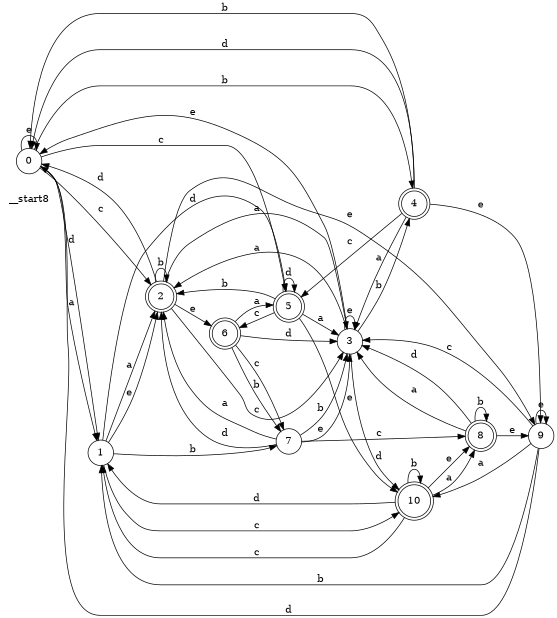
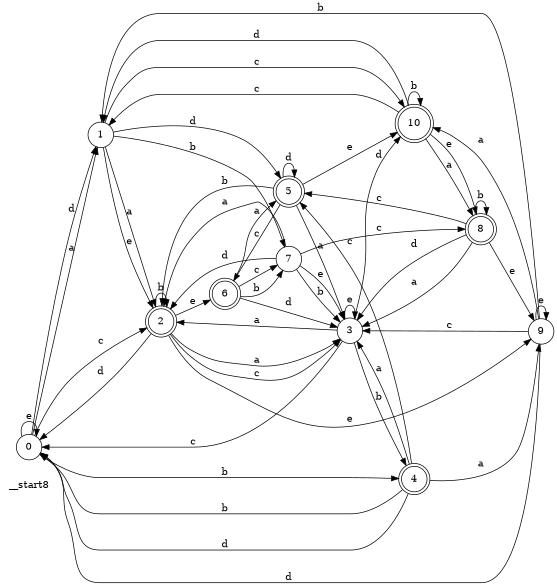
(193, 112) -> (193, 442)
(211, 145) -> (390, 206)
(481, 205) -> (481, 464)
